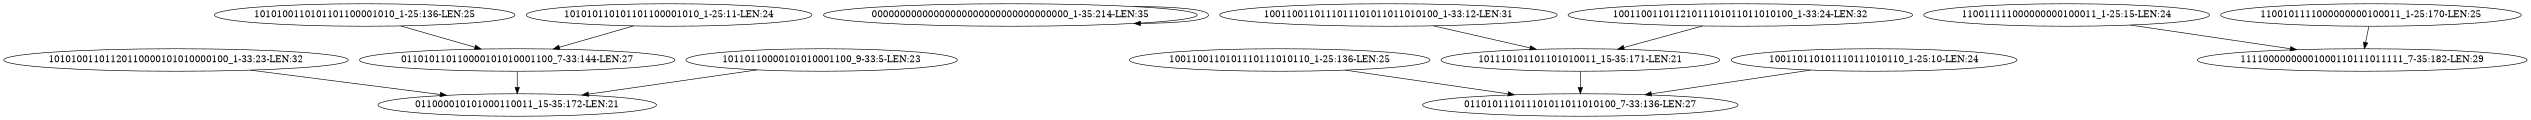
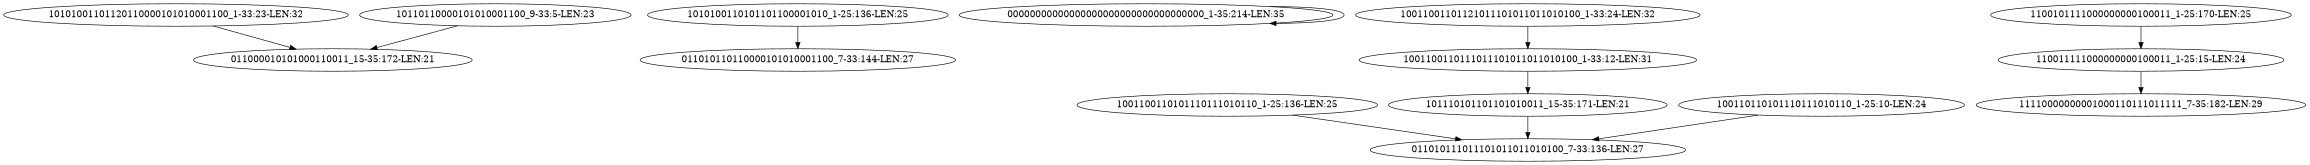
(669, 15) -> none
(2367, 34) -> (2141, 34)
(1663, 37) -> (1528, 34)
(176, 60) -> (176, 15)
(517, 79) -> none
